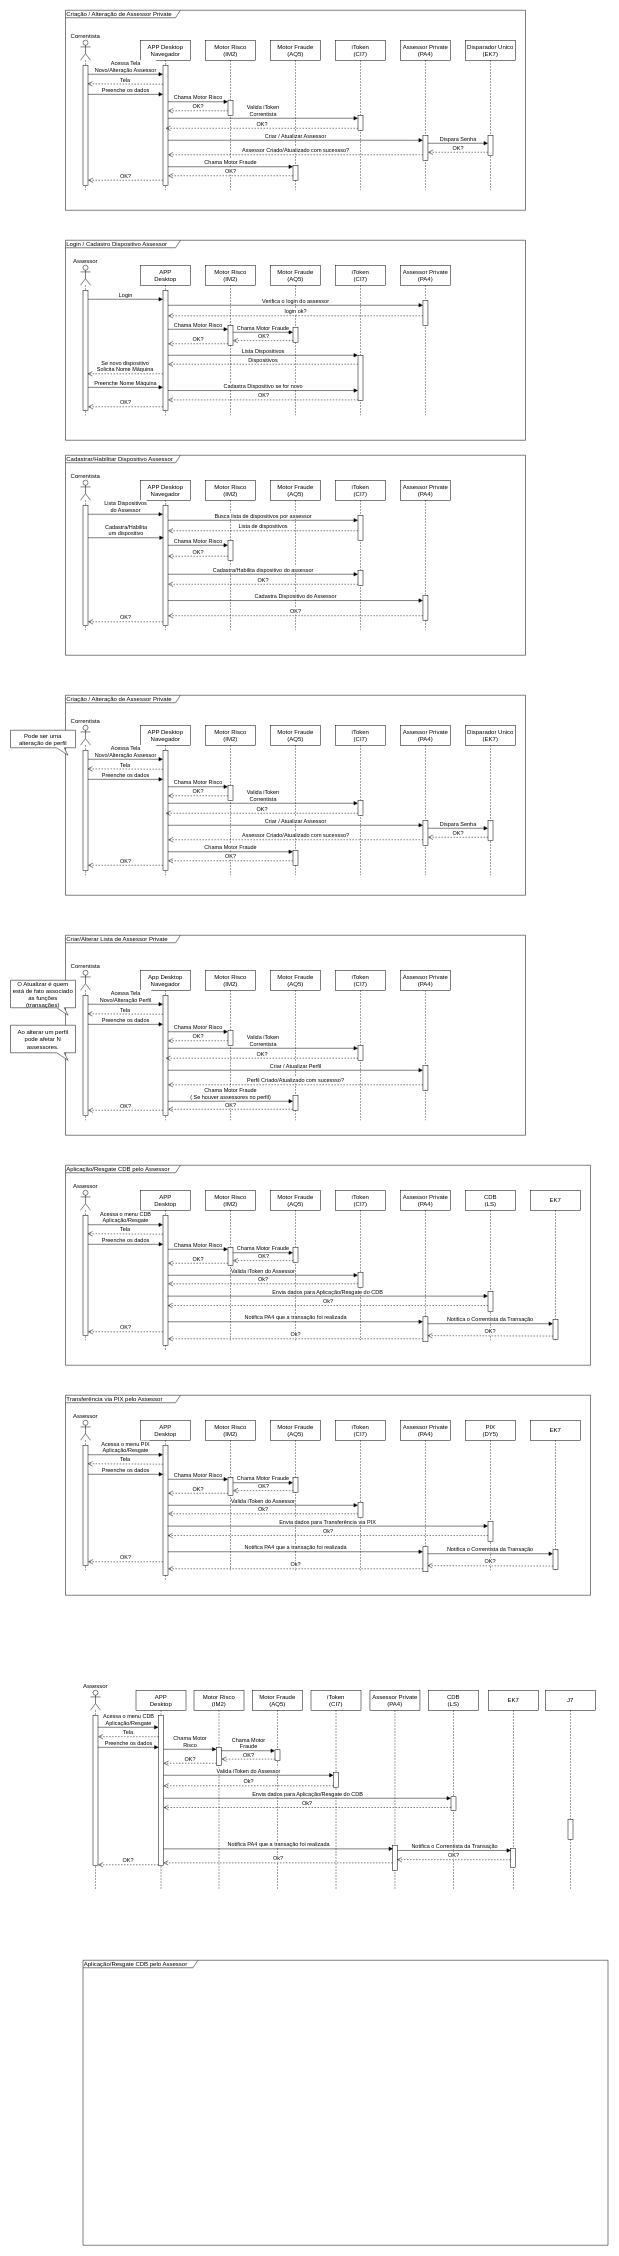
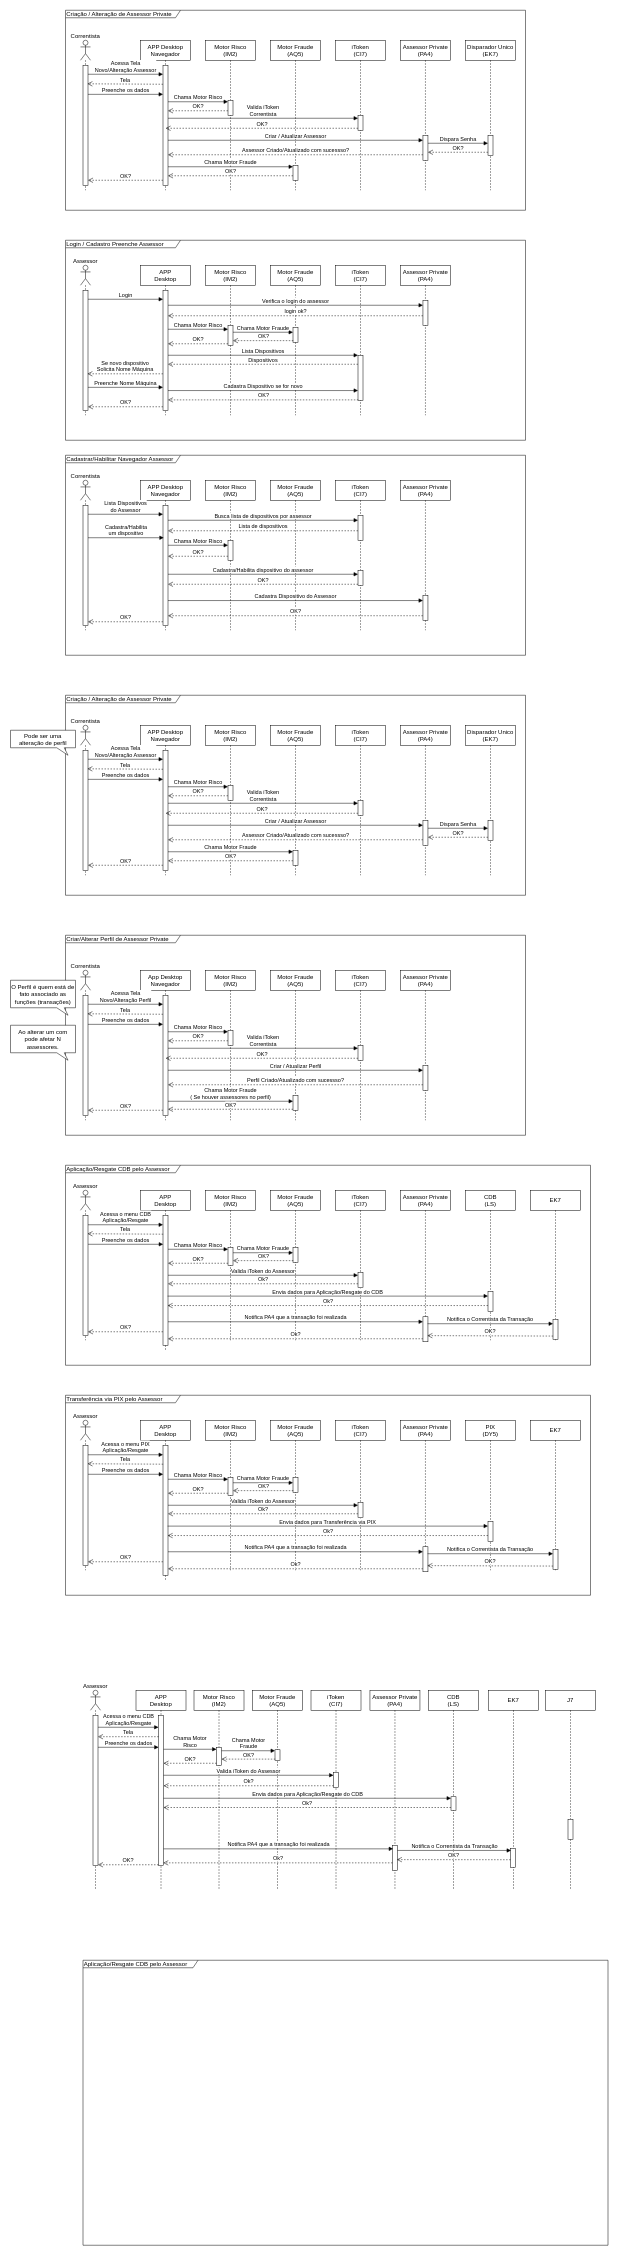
(122, 244) -> (119, 244)
(123, 459) -> (123, 459)
(123, 939) -> (123, 939)
(43, 994) -> (43, 994)
(43, 1039) -> (43, 1039)
